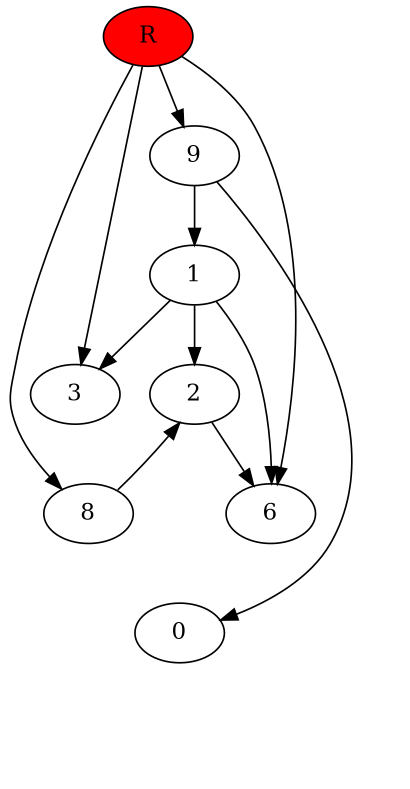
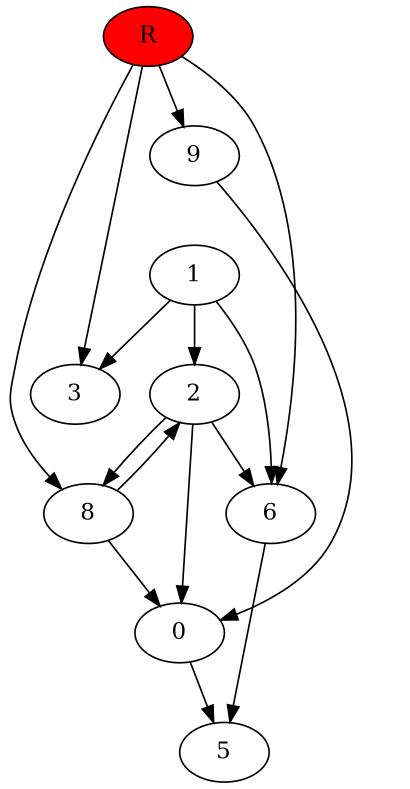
(195, 207) -> none
none -> (139, 444)
none -> (188, 505)
none -> (129, 567)
none -> (224, 752)
